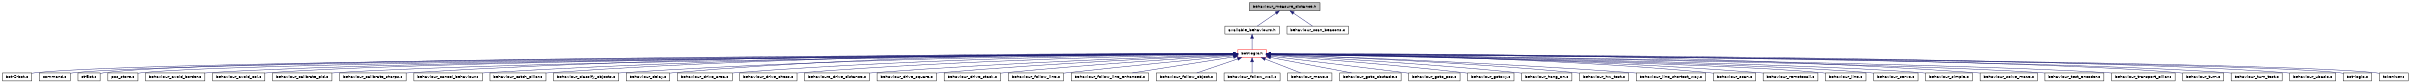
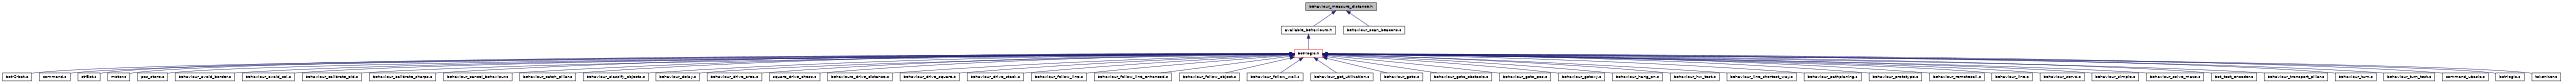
none -> (119, 77)
(768, 77) -> (795, 77)
(1310, 77) -> (1402, 77)
none -> (1342, 77)
(1735, 77) -> (1833, 77)
none -> (1895, 77)
(2074, 77) -> (2234, 77)
(2313, 77) -> (2465, 77)
